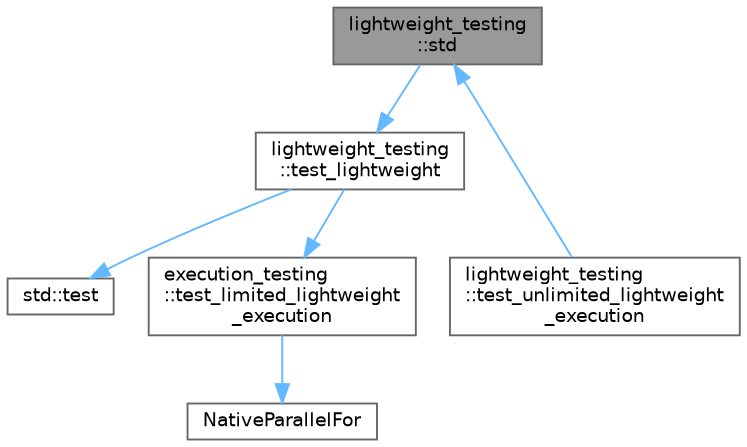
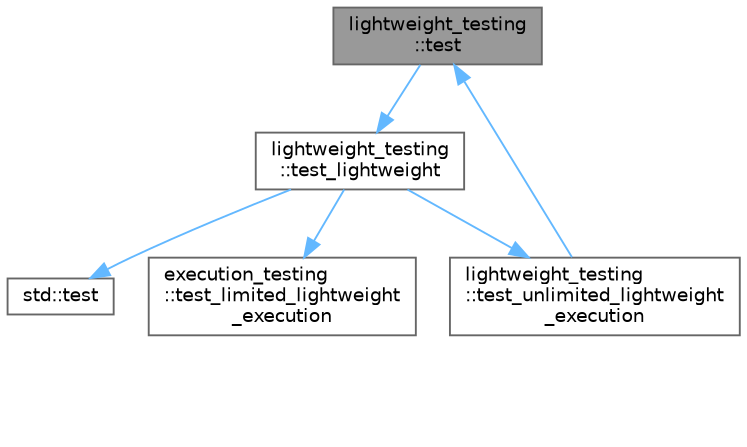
(438, 36) -> (438, 36)
none -> (460, 219)
(282, 422) -> none
